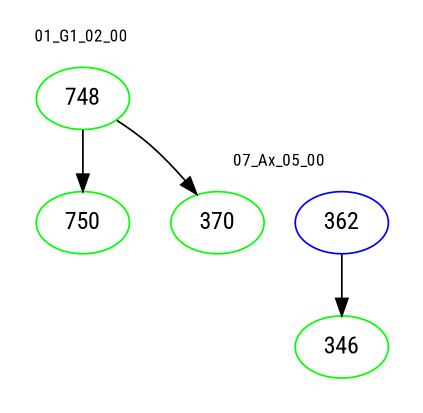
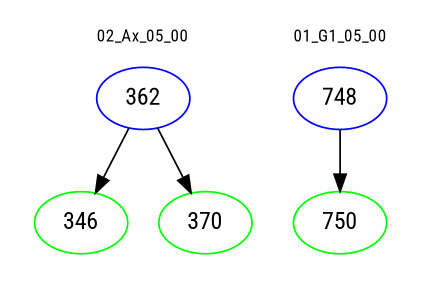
(82, 37) -> (341, 37)
(83, 98) -> (340, 98)
(280, 161) -> (143, 37)
(168, 162) -> (170, 153)
